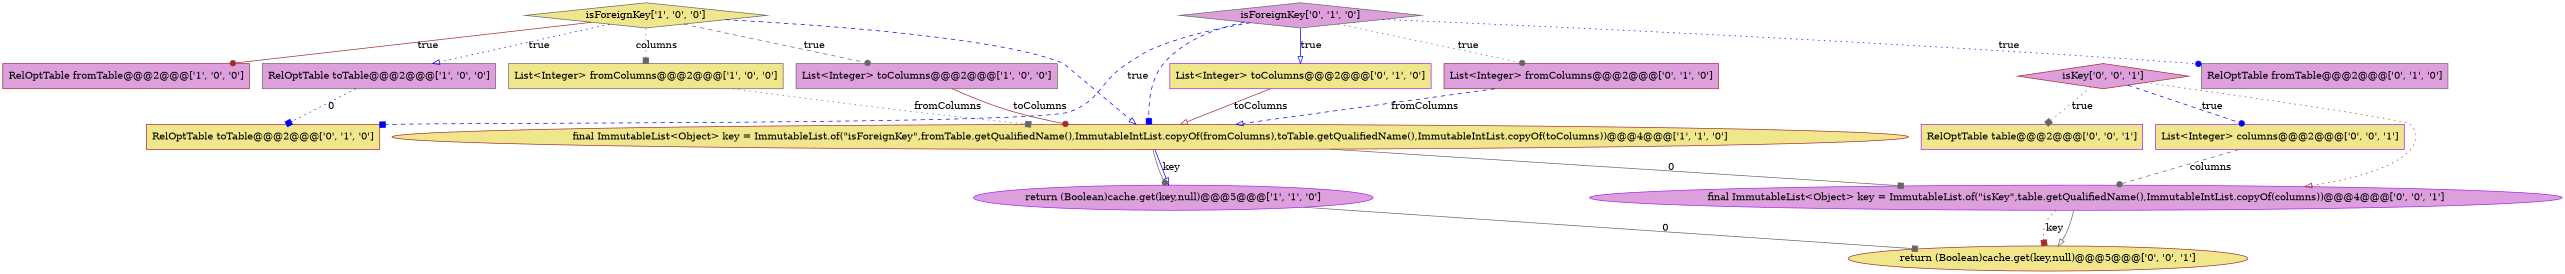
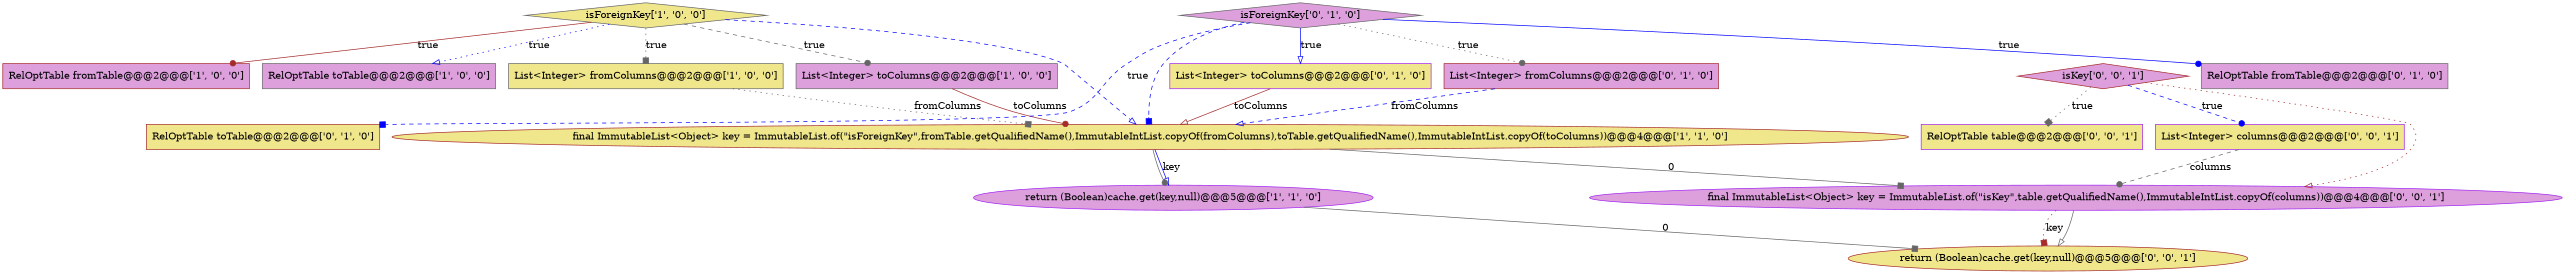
(1789, 39) -> (1789, 39)
(657, 46) -> (657, 46)
(324, 105) -> none
